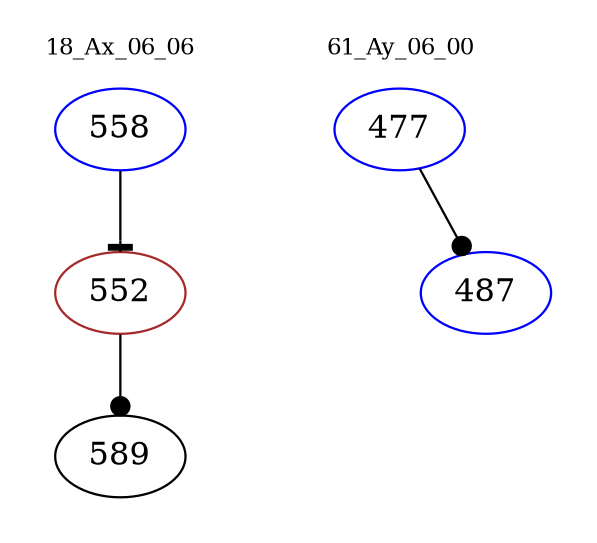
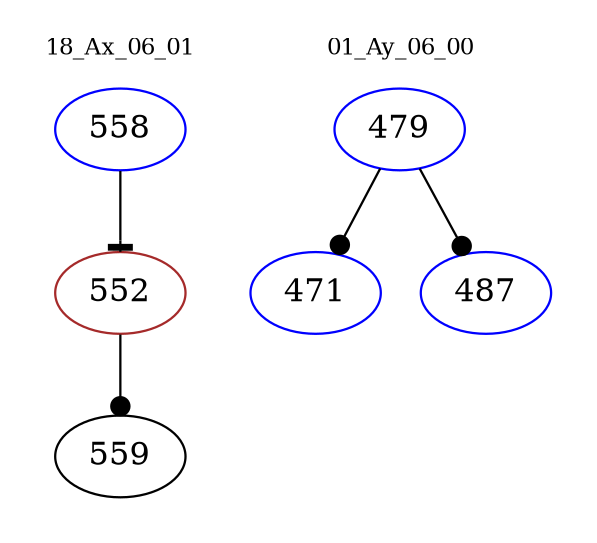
(120, 49) -> (120, 49)
(401, 49) -> (401, 49)
(400, 129) -> (400, 129)
none -> (316, 293)
(120, 456) -> (120, 456)
